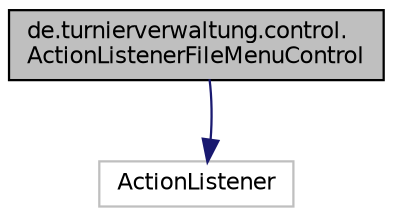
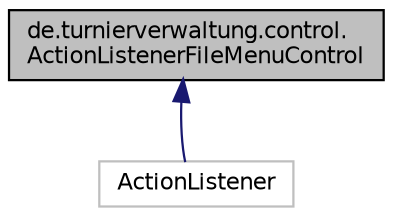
(212, 109) -> (182, 132)
